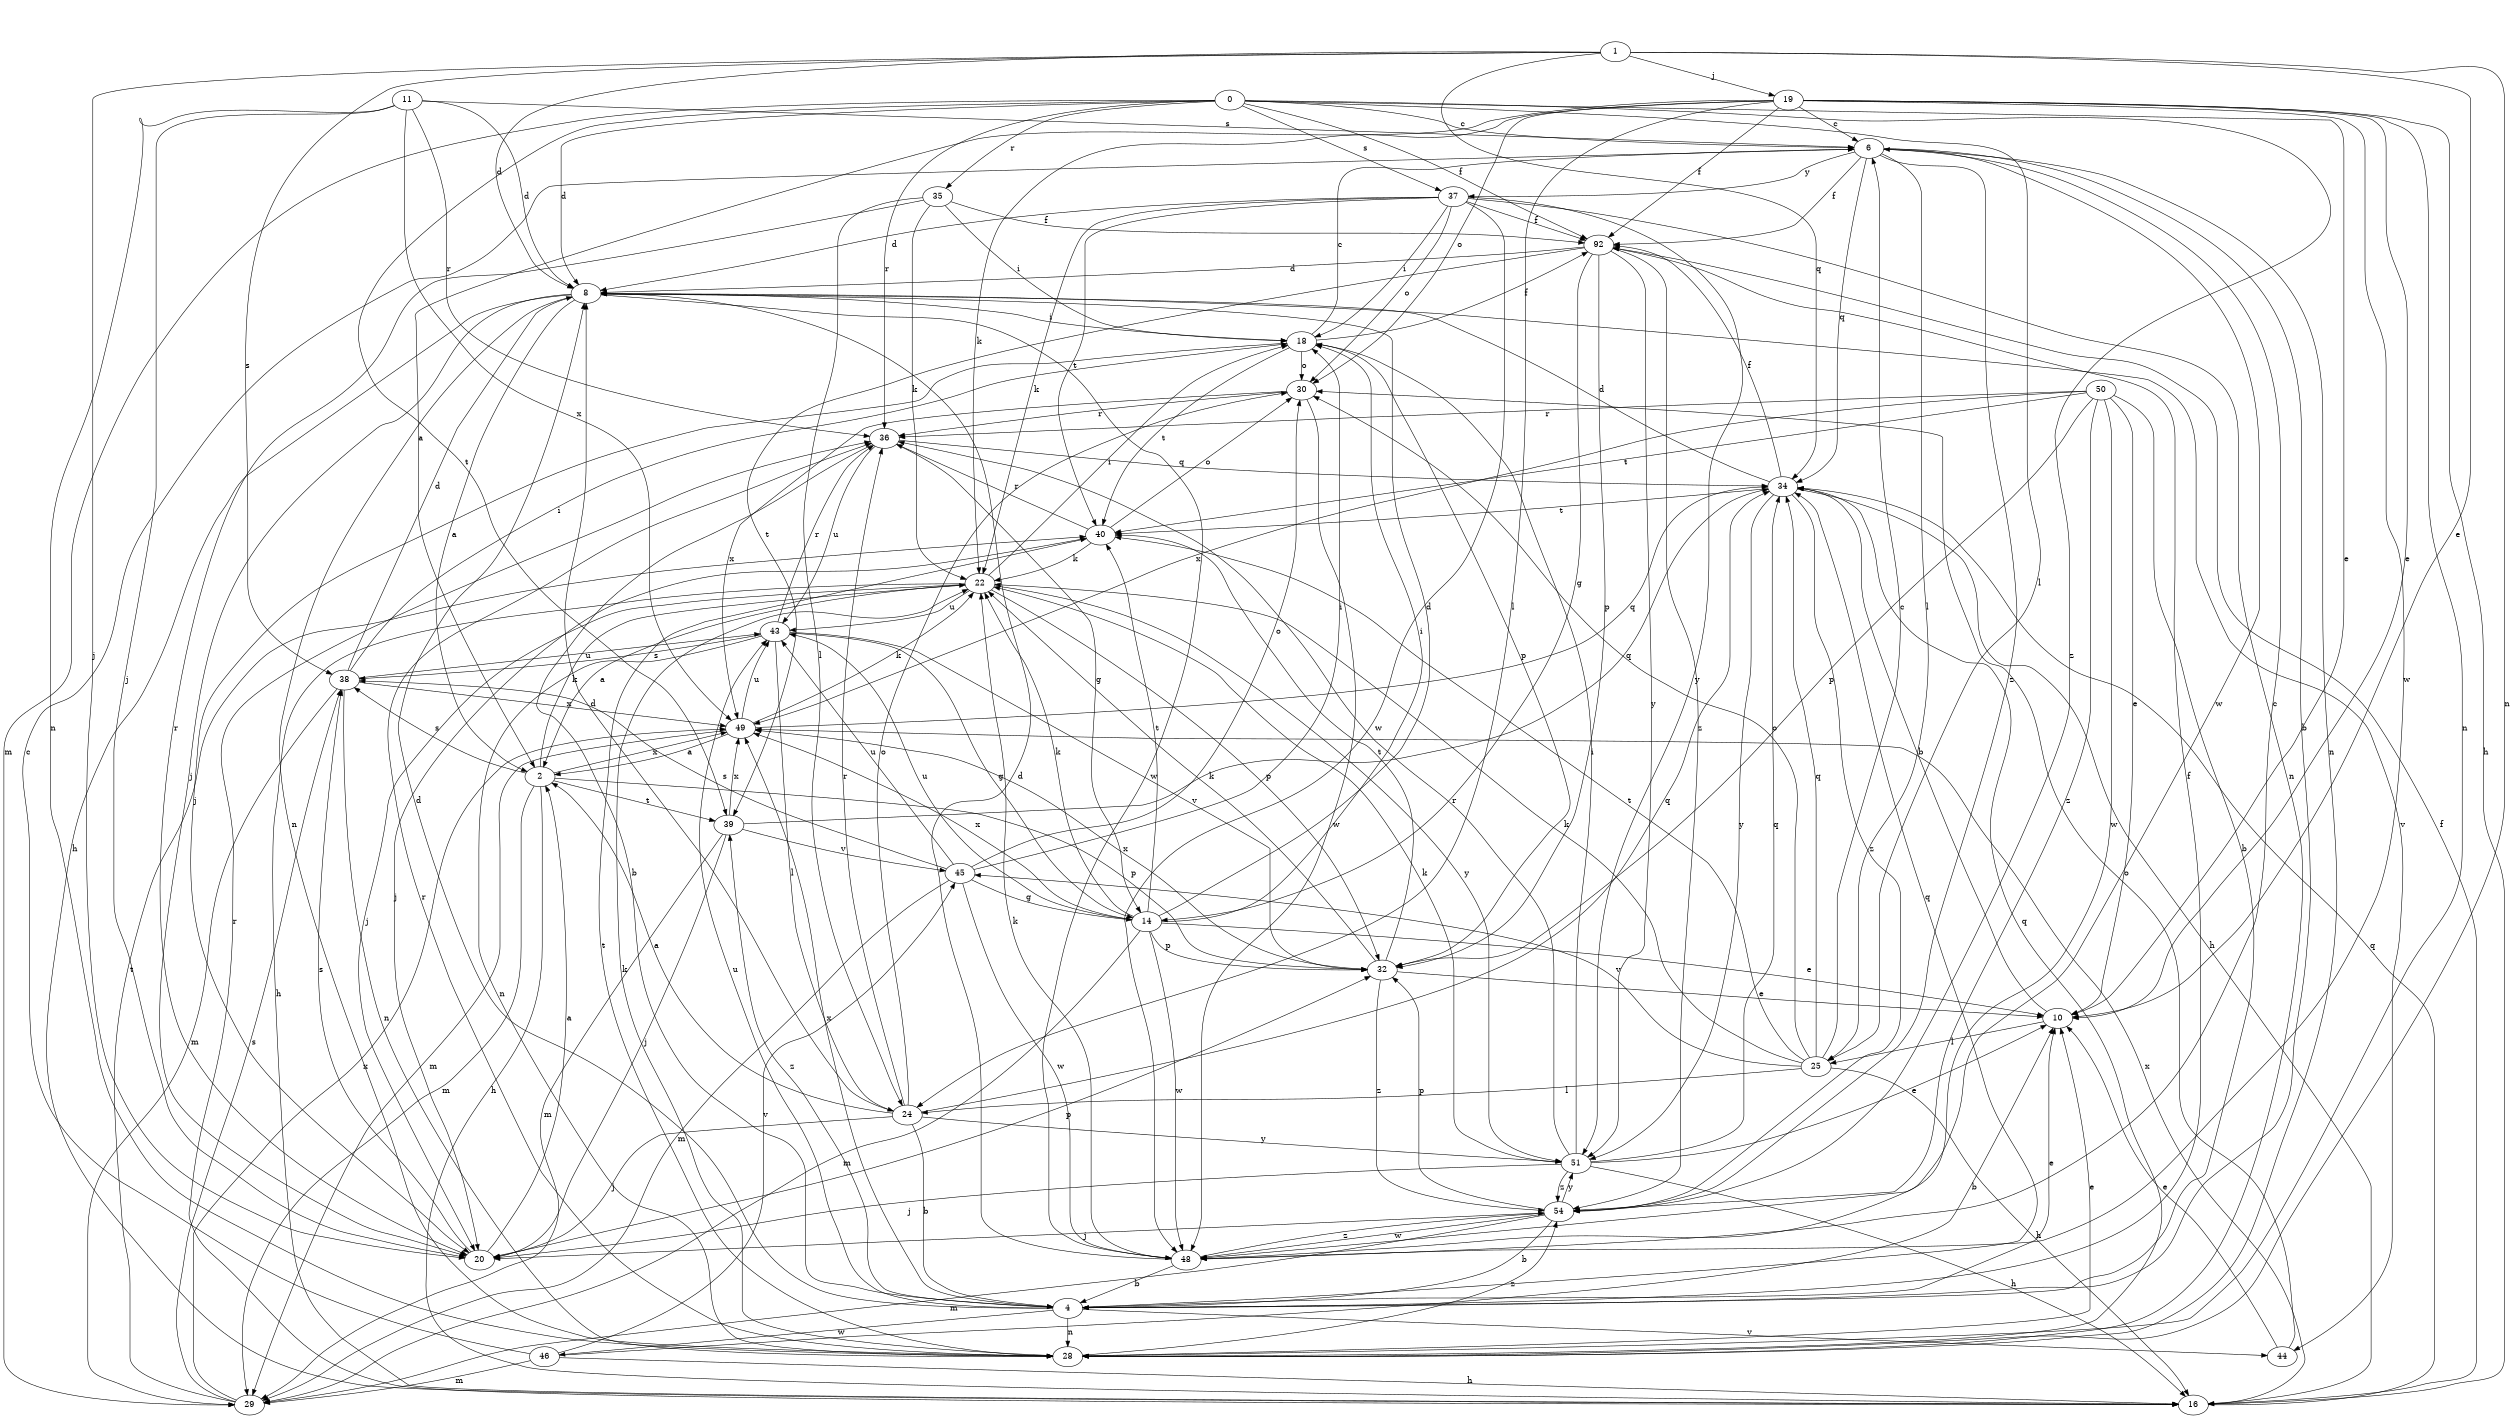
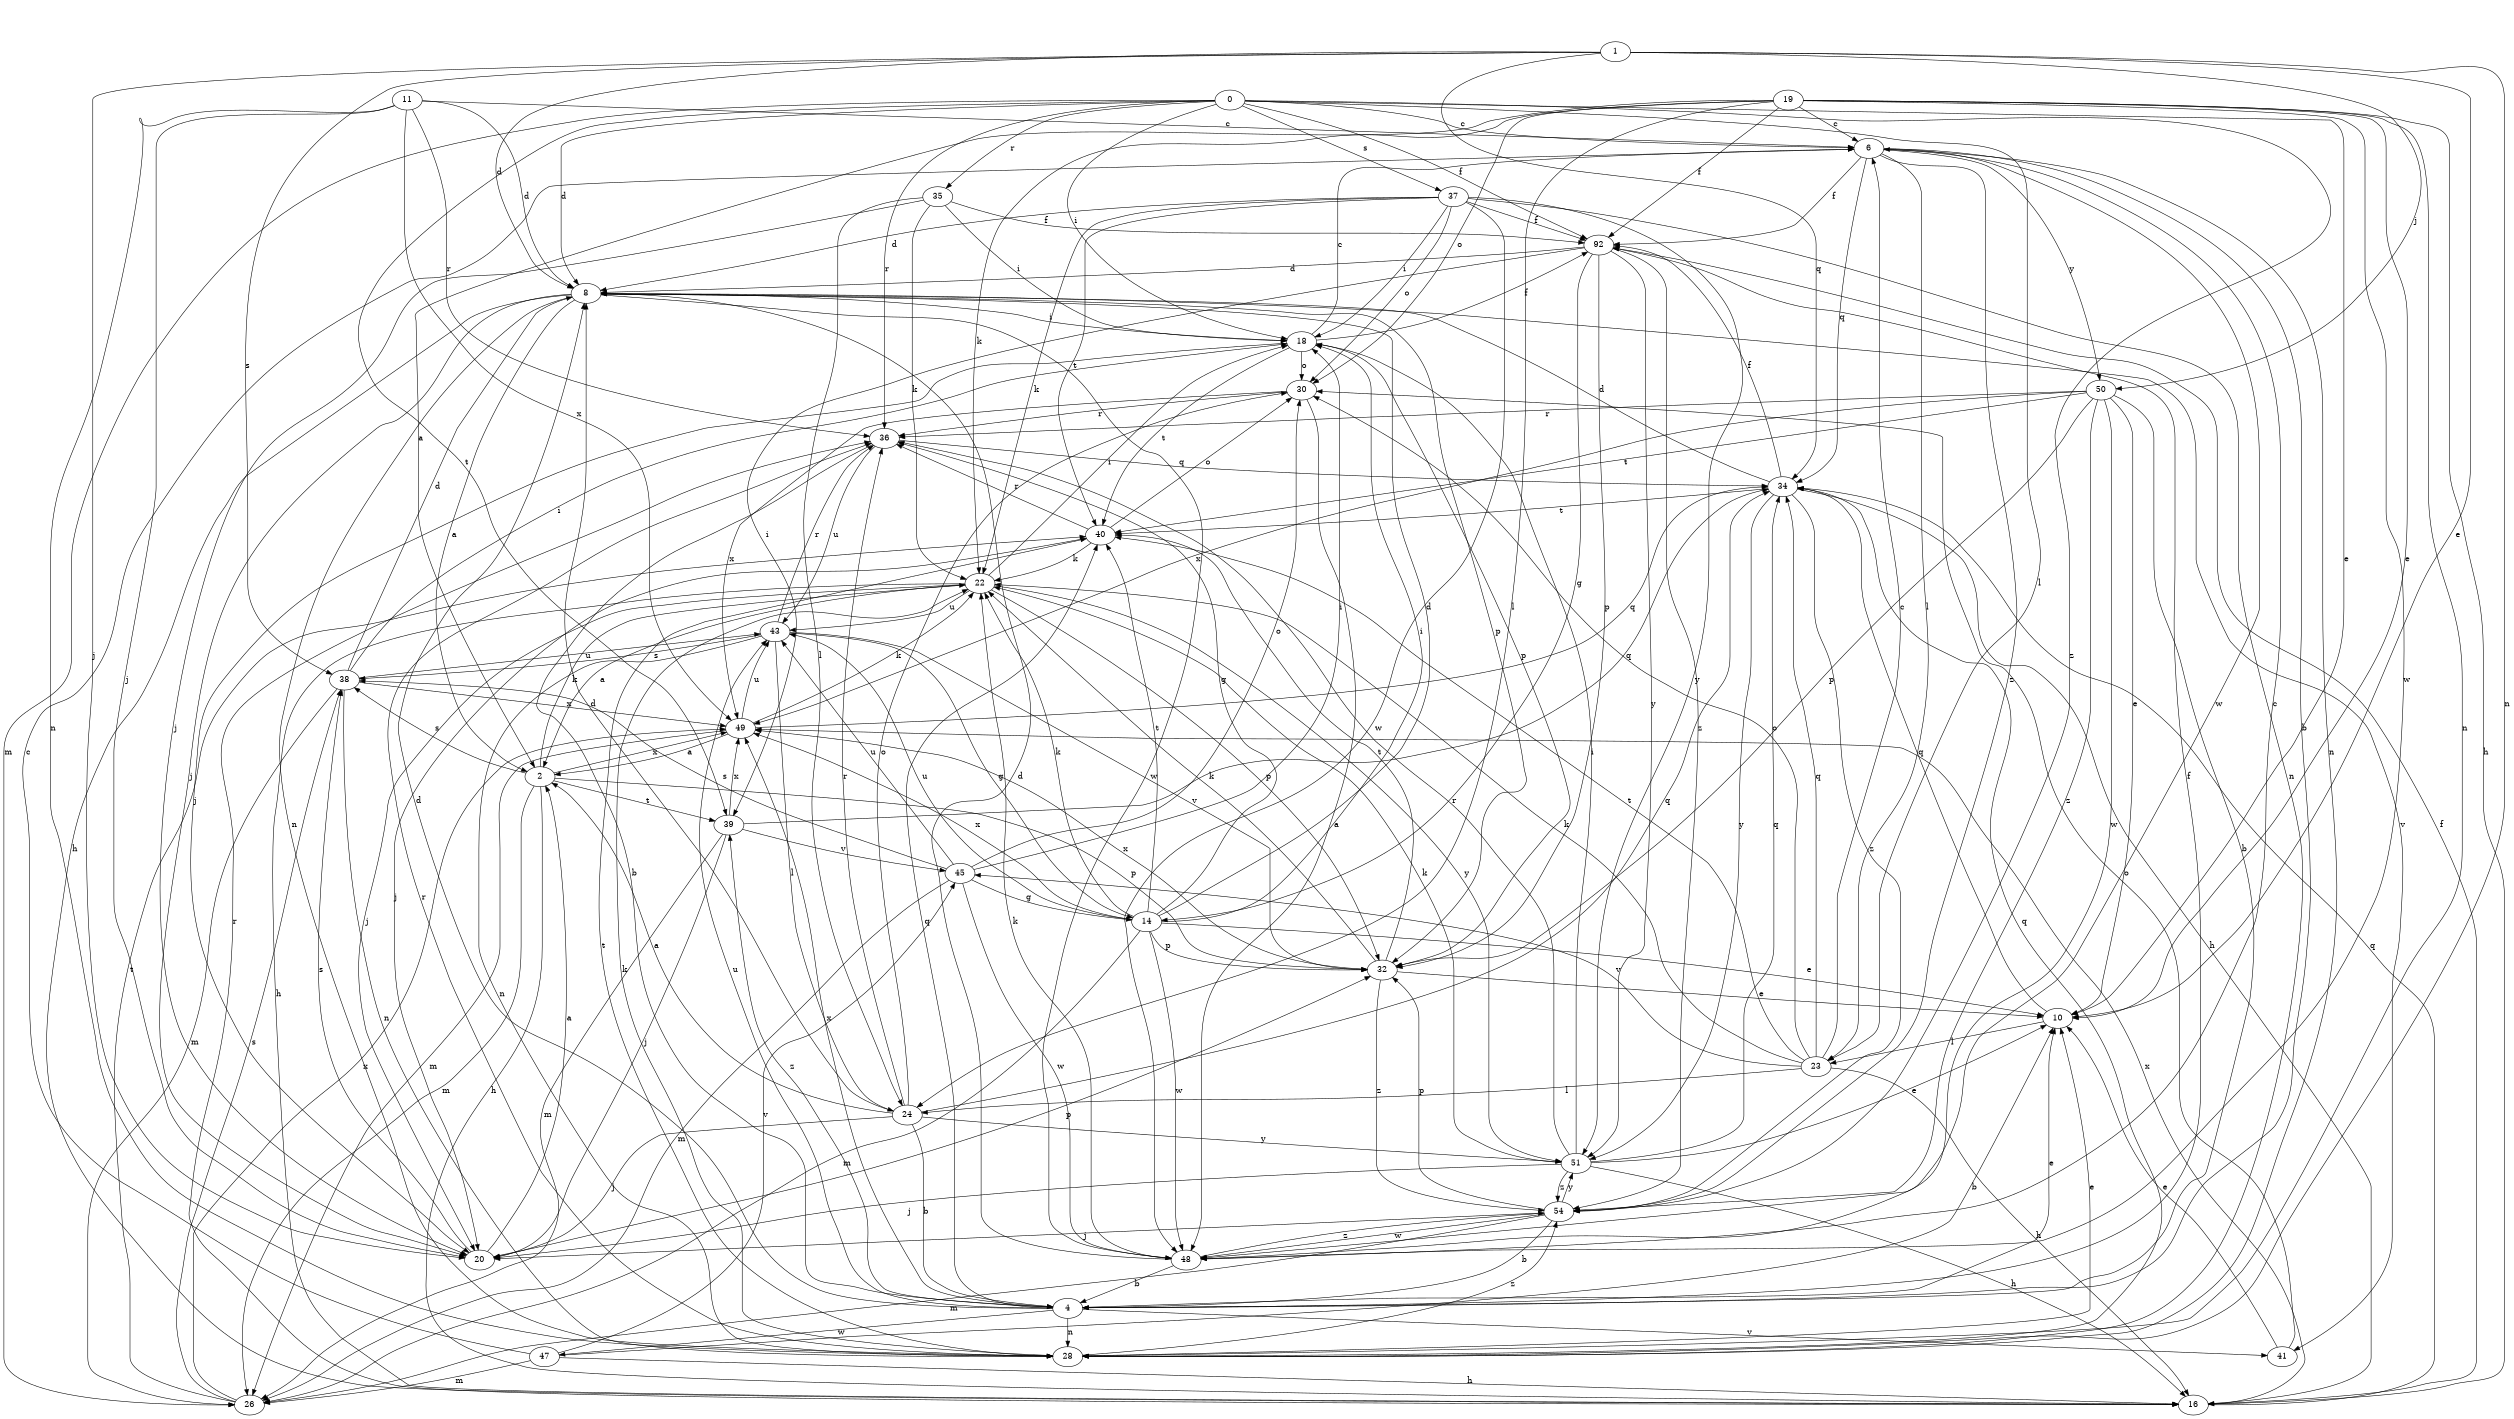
(1699, 75) -> (2246, 83)
(1228, 124) -> (1228, 124)
(1677, 192) -> (2037, 213)
none -> (1091, 247)
none -> (1317, 314)
(768, 535) -> (768, 535)
(1094, 637) -> (1214, 614)
(176, 728) -> (176, 728)
(1921, 753) -> (1921, 753)
(1336, 825) -> (1336, 825)
(1816, 1067) -> (1816, 1067)
(1947, 1250) -> (928, 950)
(544, 1357) -> (544, 1357)
(2282, 1357) -> (2282, 1357)
(249, 1405) -> (249, 1405)
